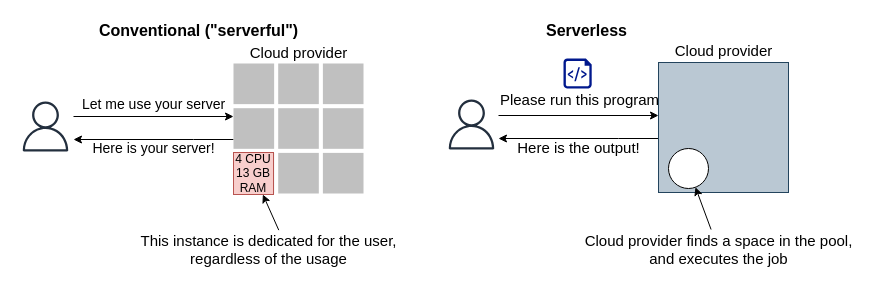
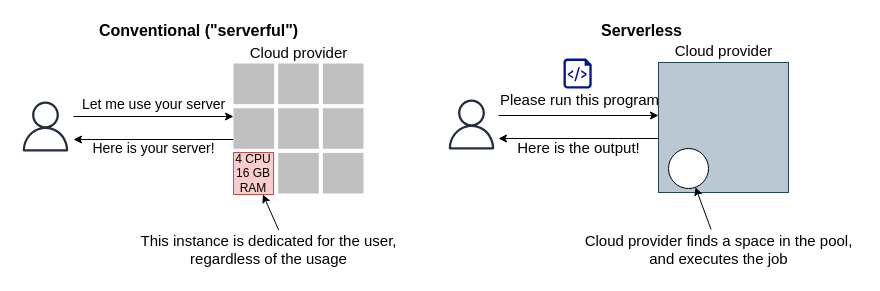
(587, 31) -> (642, 31)
(254, 174) -> (254, 174)
